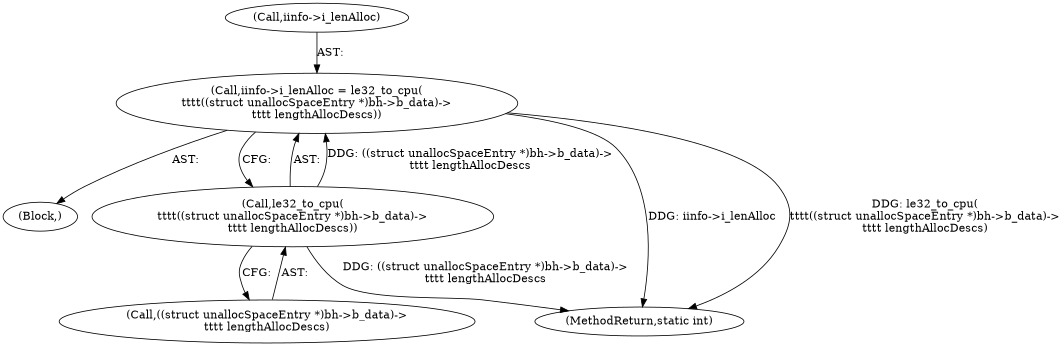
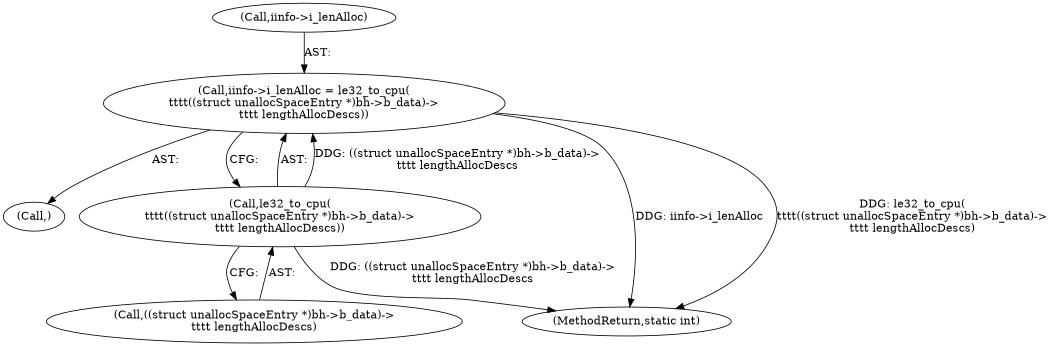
(40, 217) -> (34, 217)
